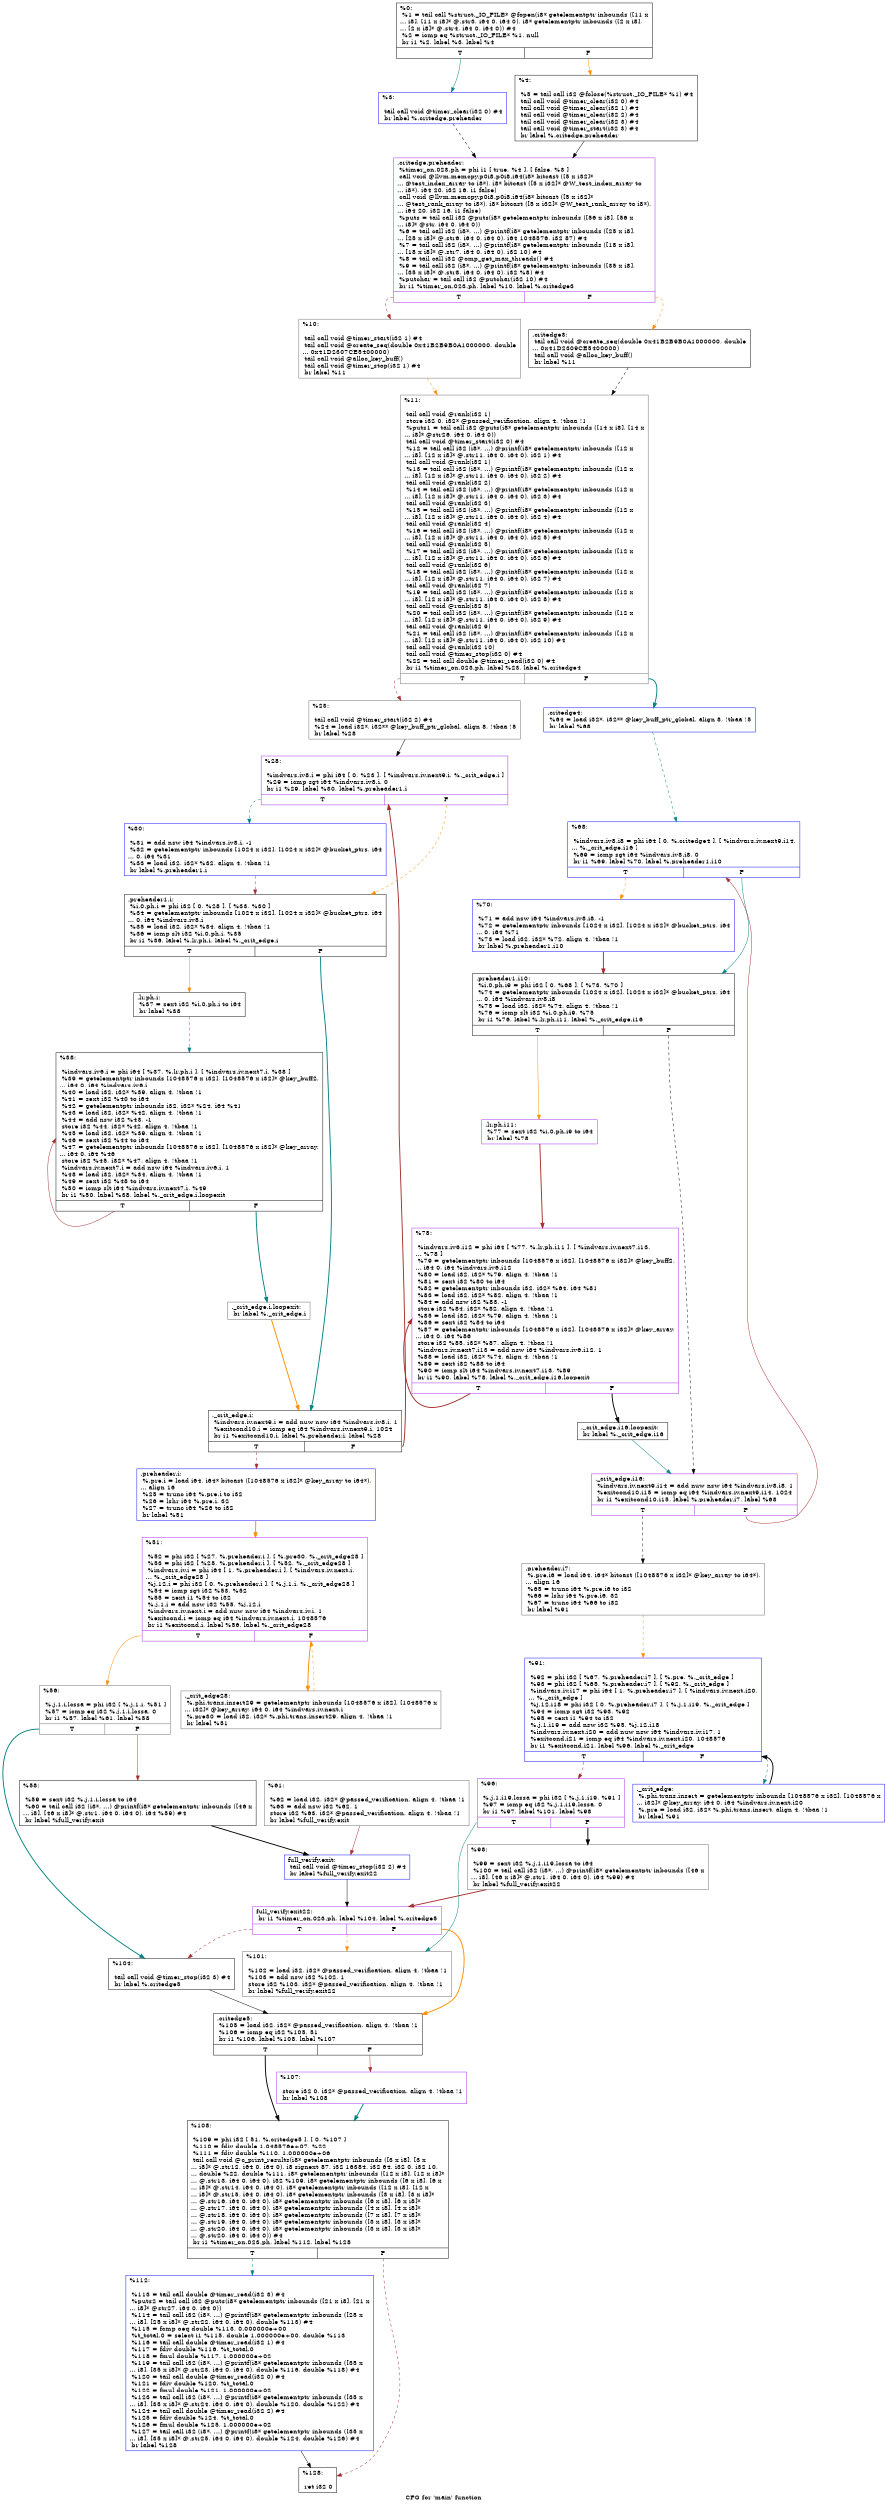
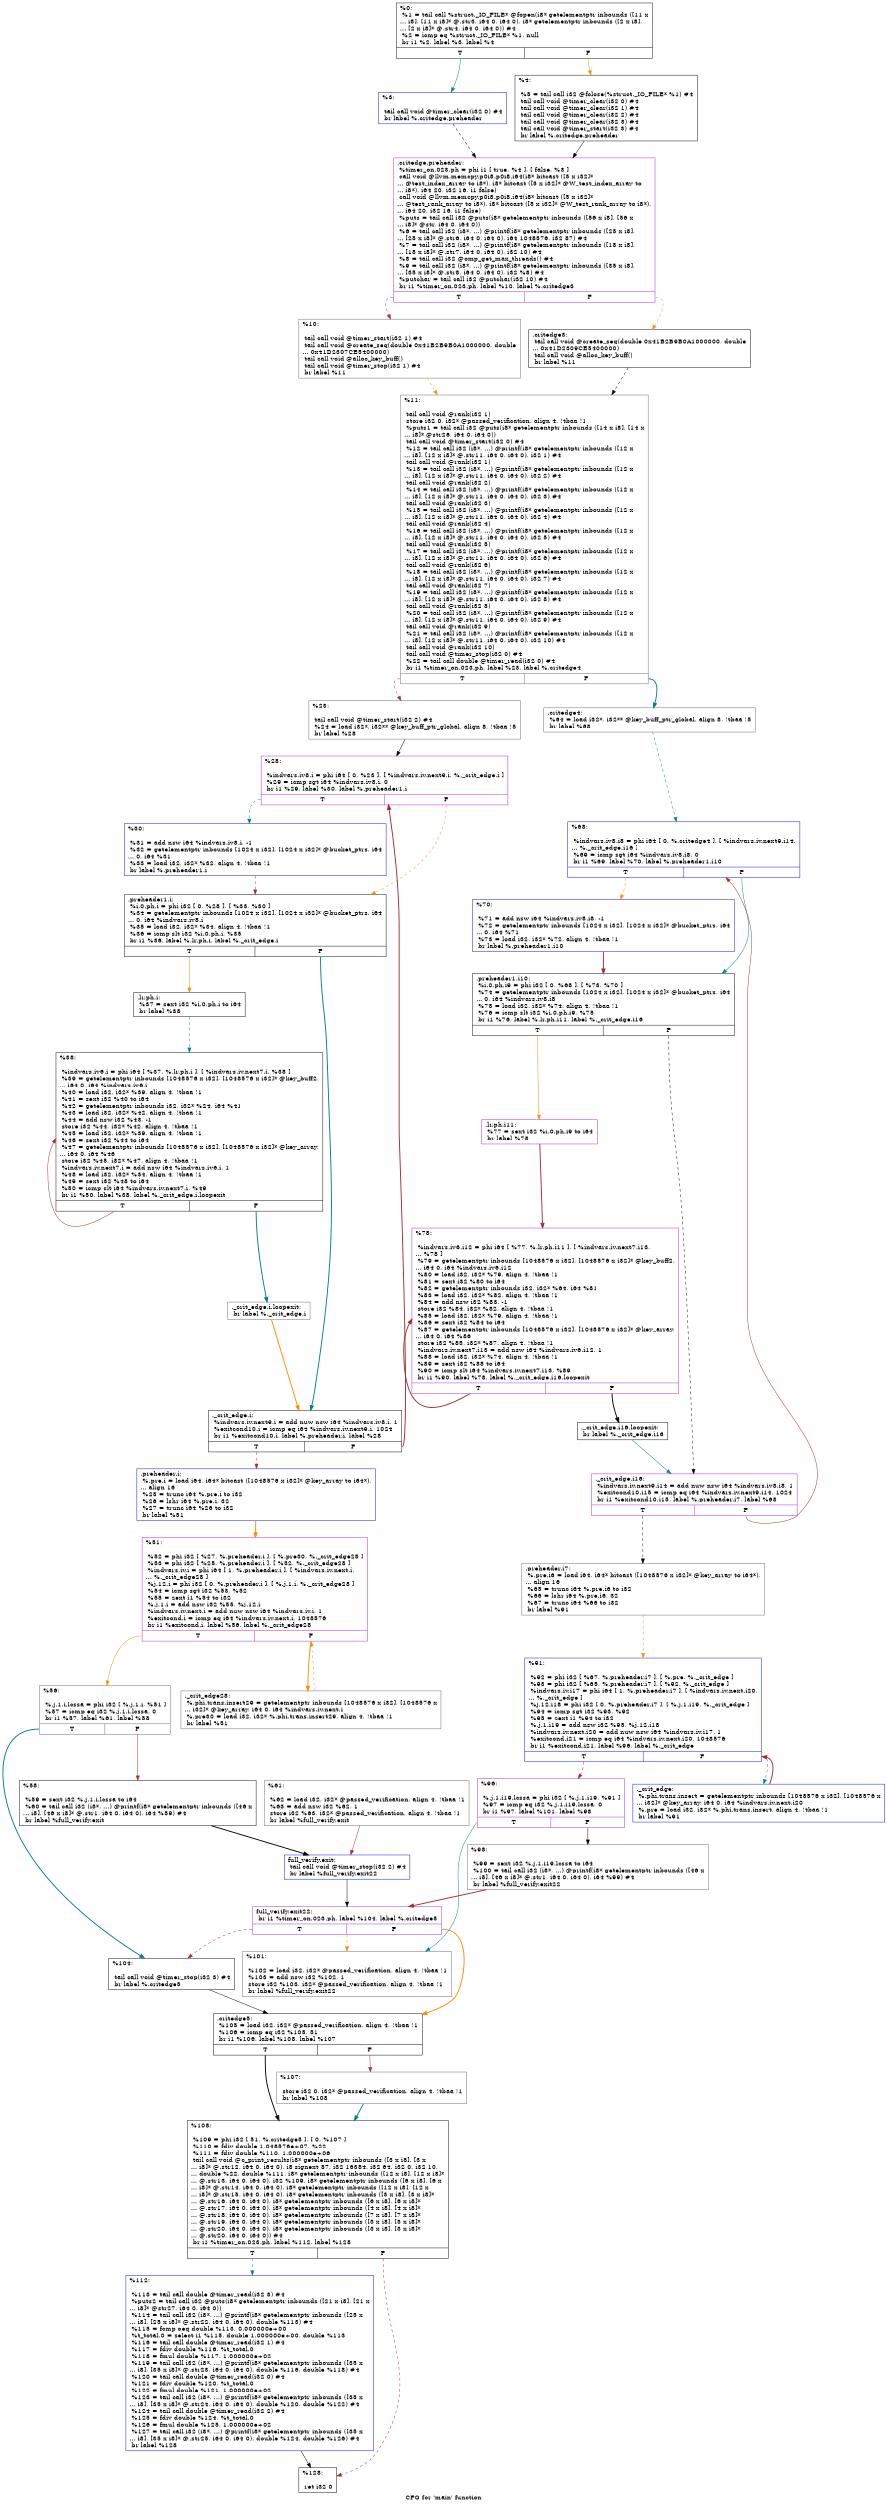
(650, 720) -> (650, 720)
(773, 1770) -> (773, 1770)
(588, 1834) -> (588, 1834)
(372, 2088) -> (372, 2088)
